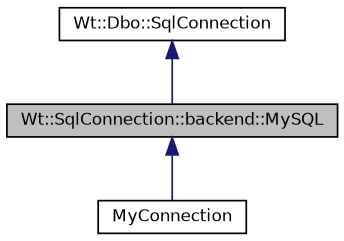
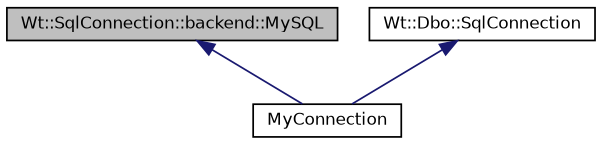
(172, 81) -> (397, 77)
